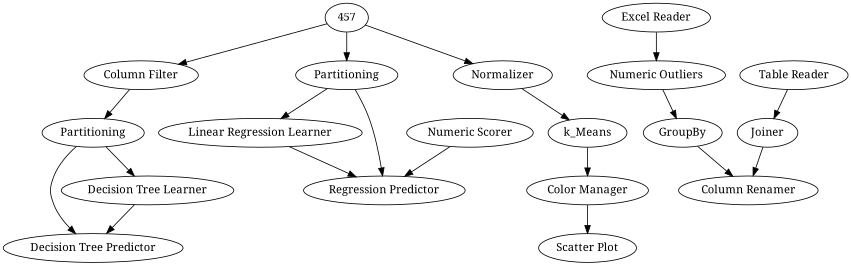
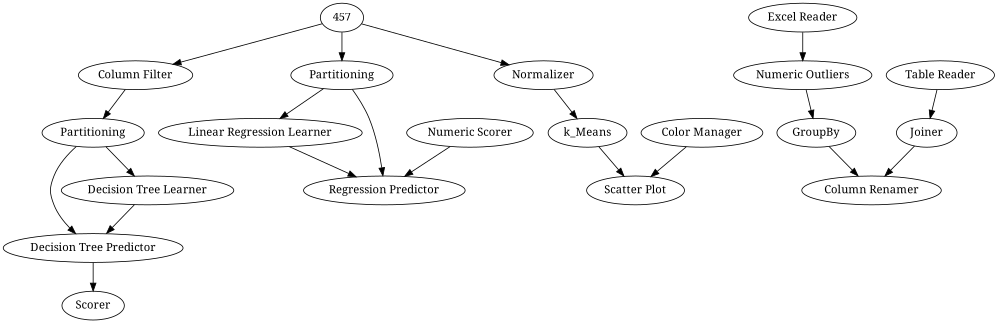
(588, 158) -> (609, 158)
none -> (93, 306)
